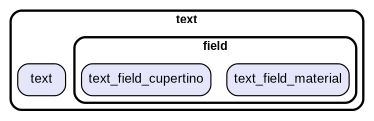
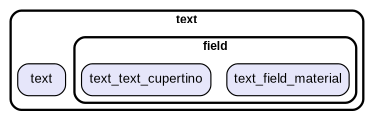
(146, 80) -> (146, 80)
